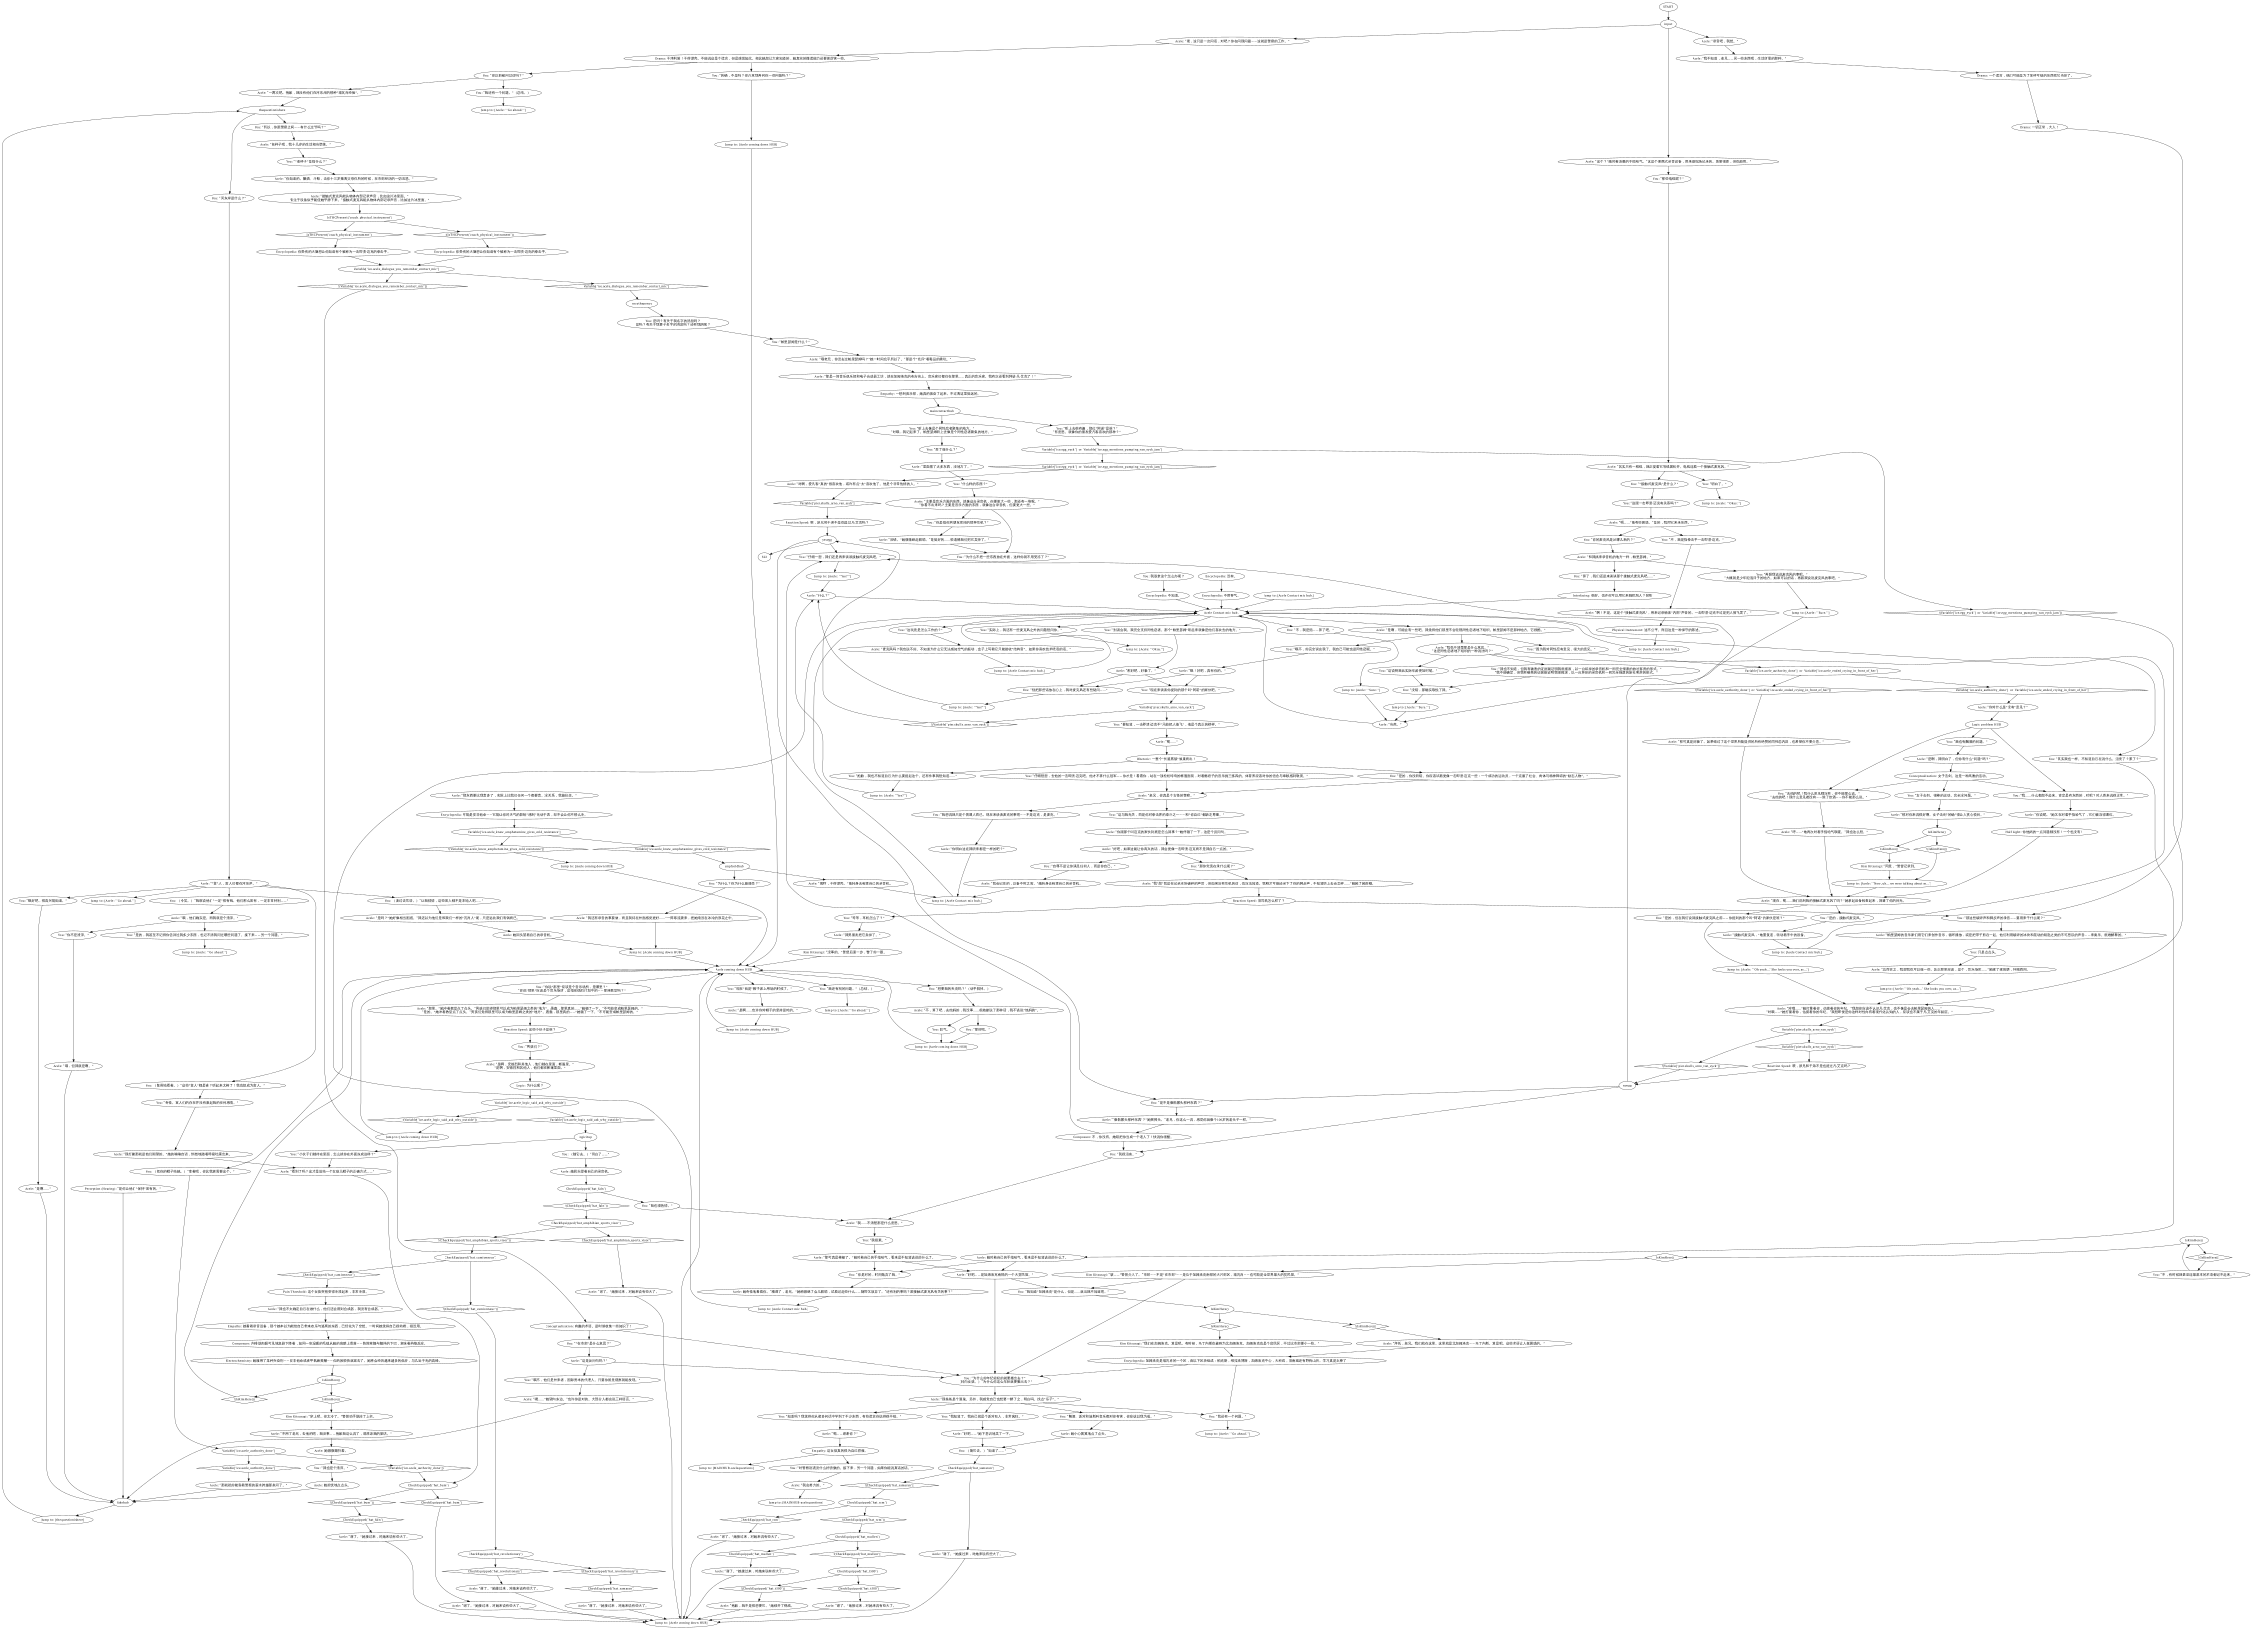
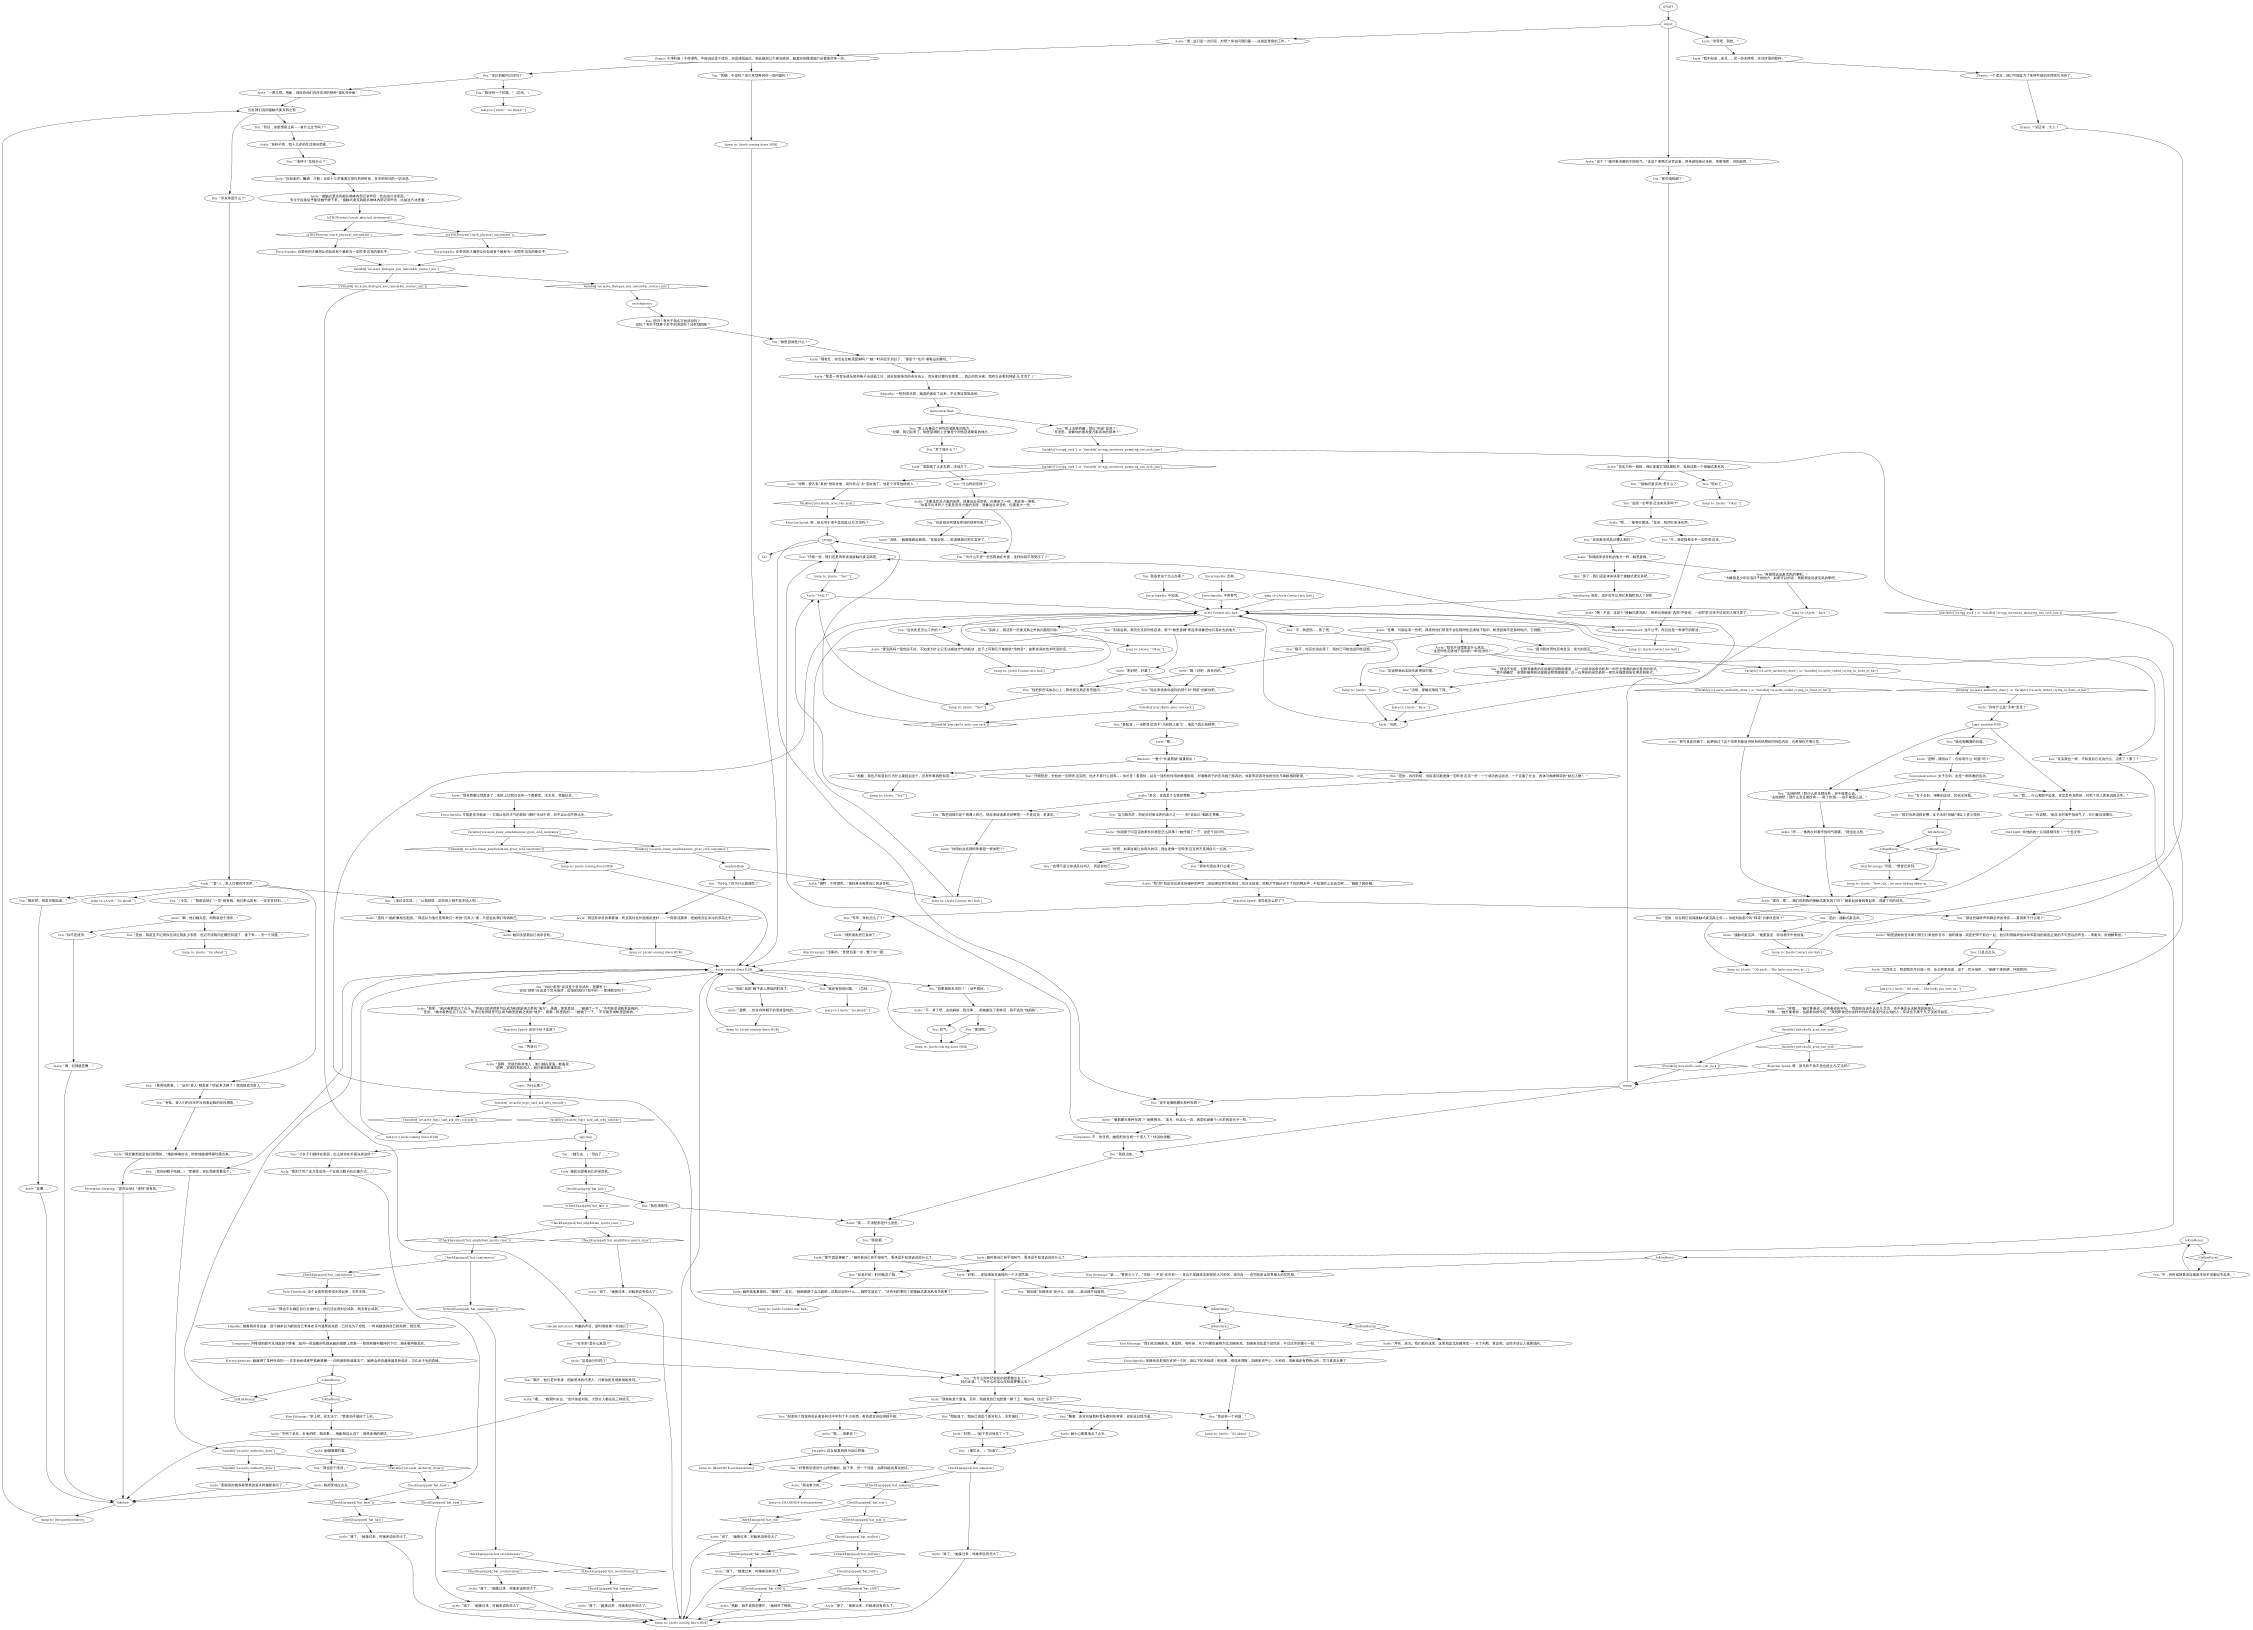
(272, 110) -> (272, 110)
(1326, 620) -> (1429, 619)
(1032, 884) -> none
(250, 1163) -> (128, 1167)
